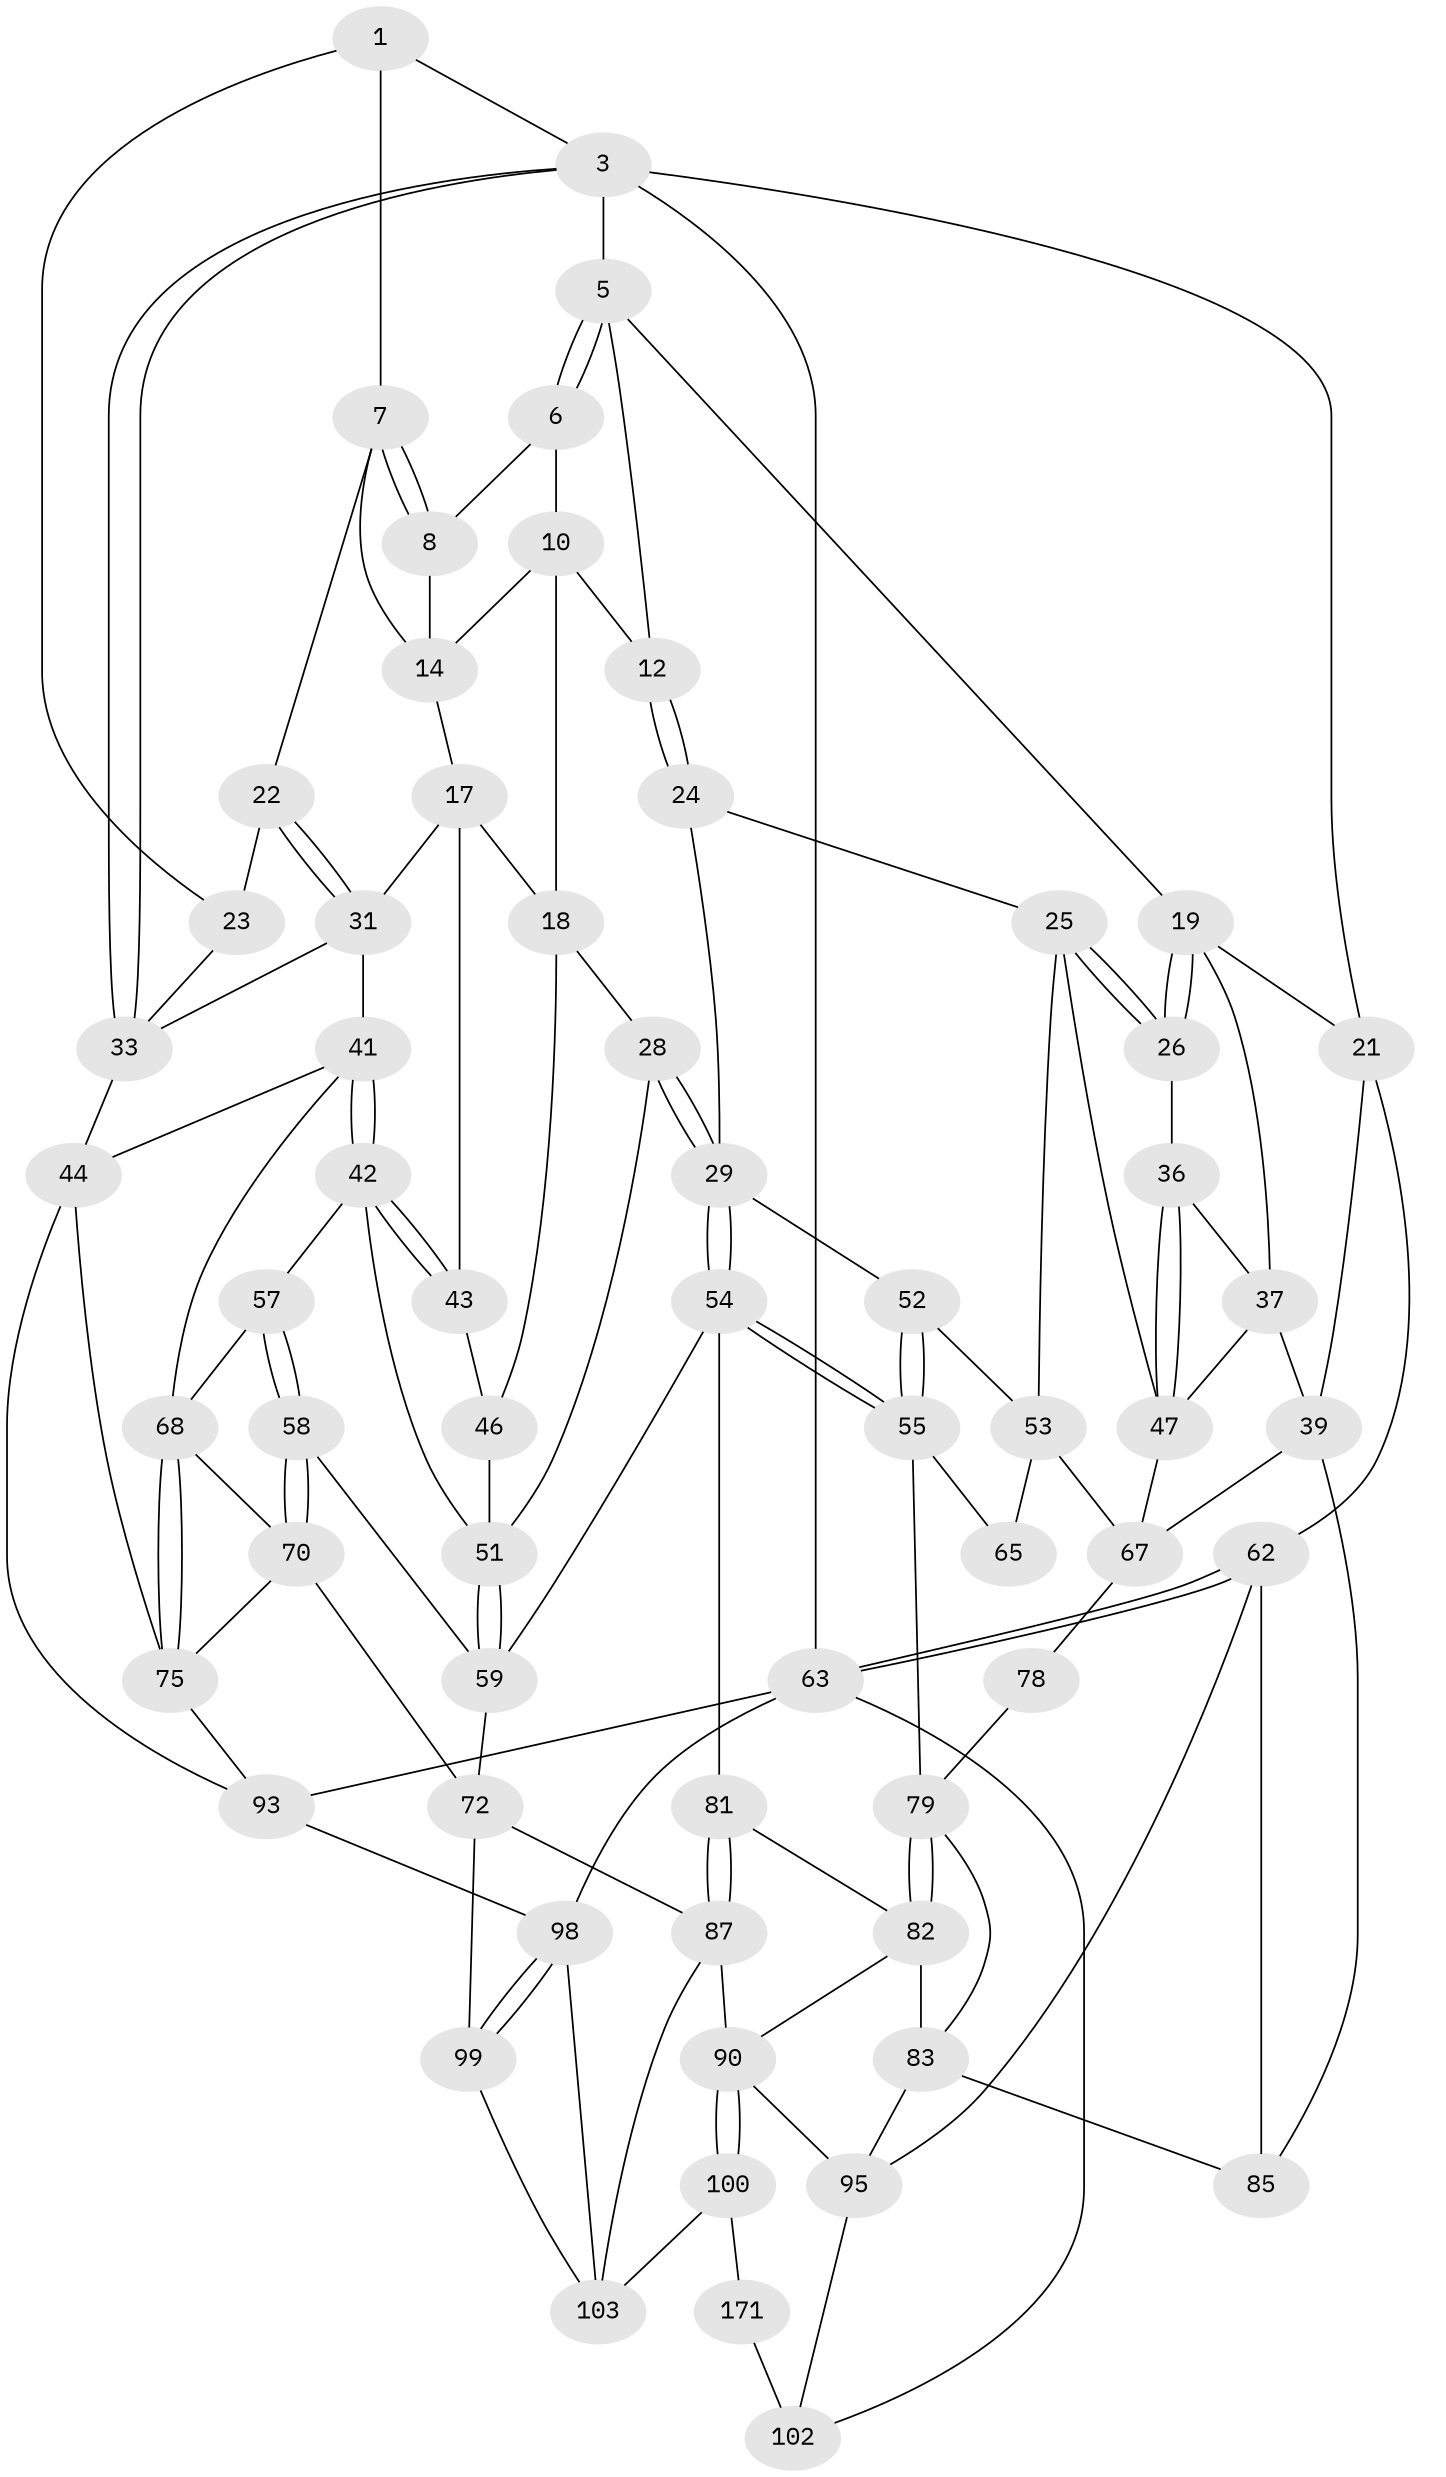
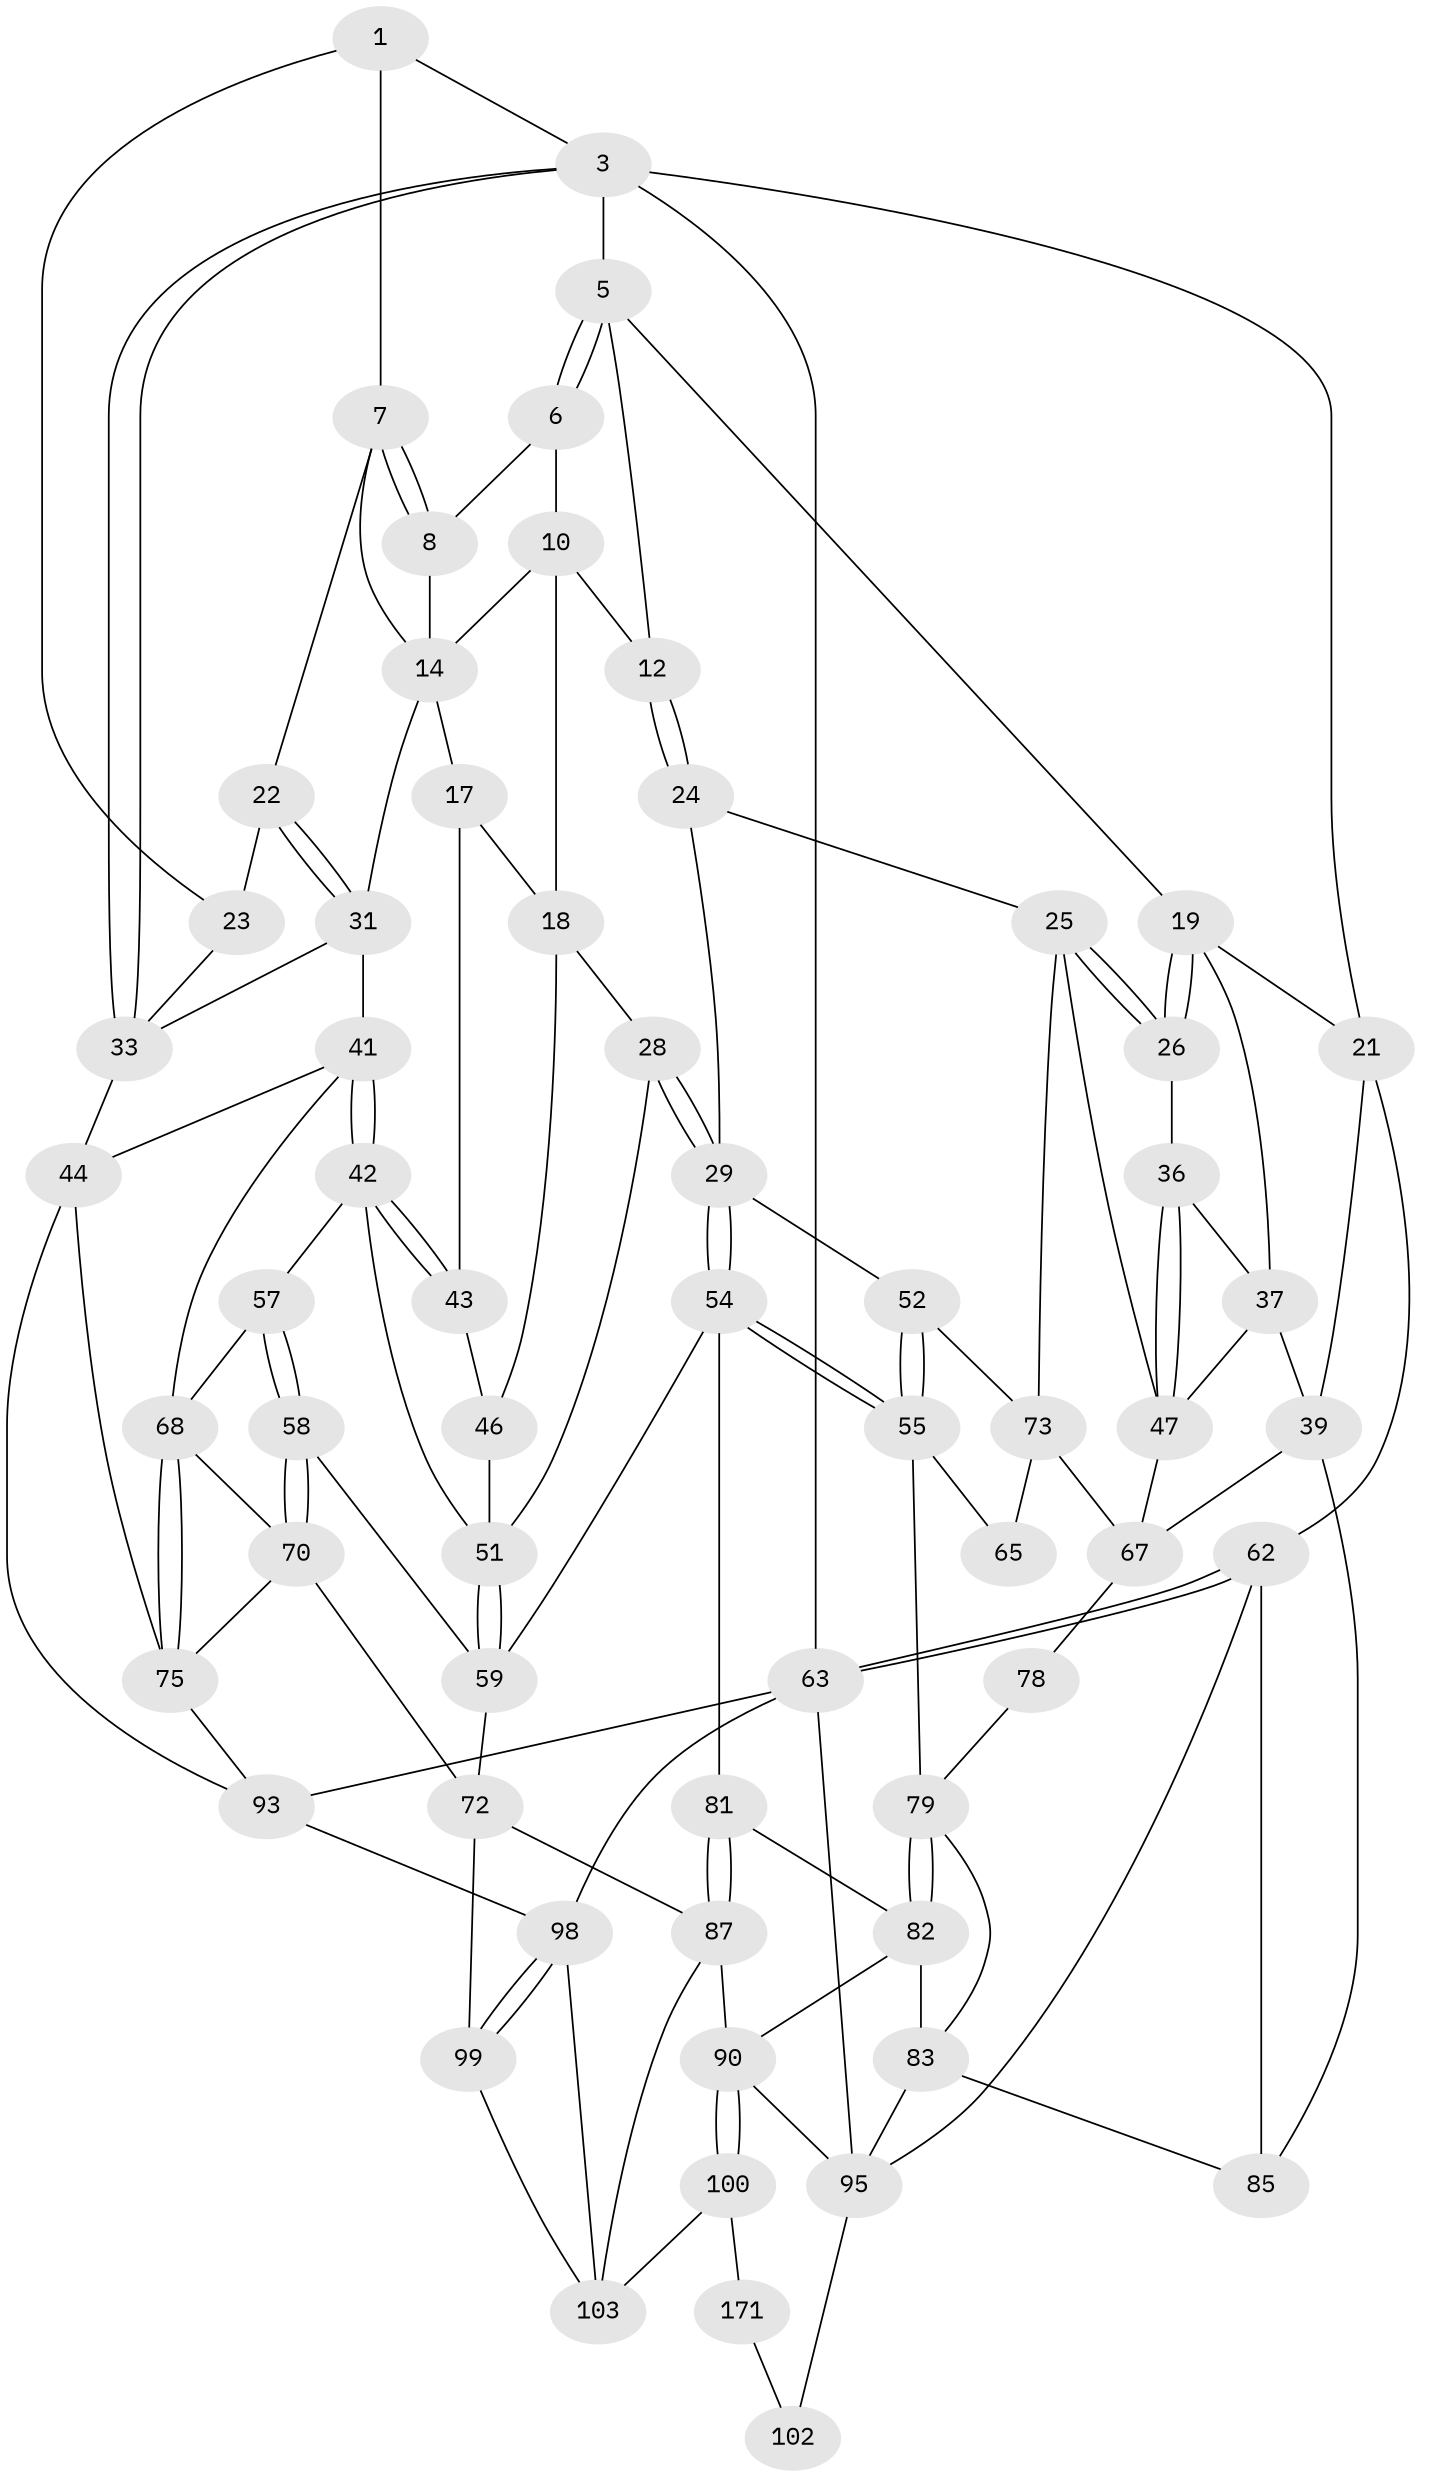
(411, 860) -> (389, 795)
(1038, 1428) -> (1038, 1428)
(1084, 2069) -> (835, 1933)
